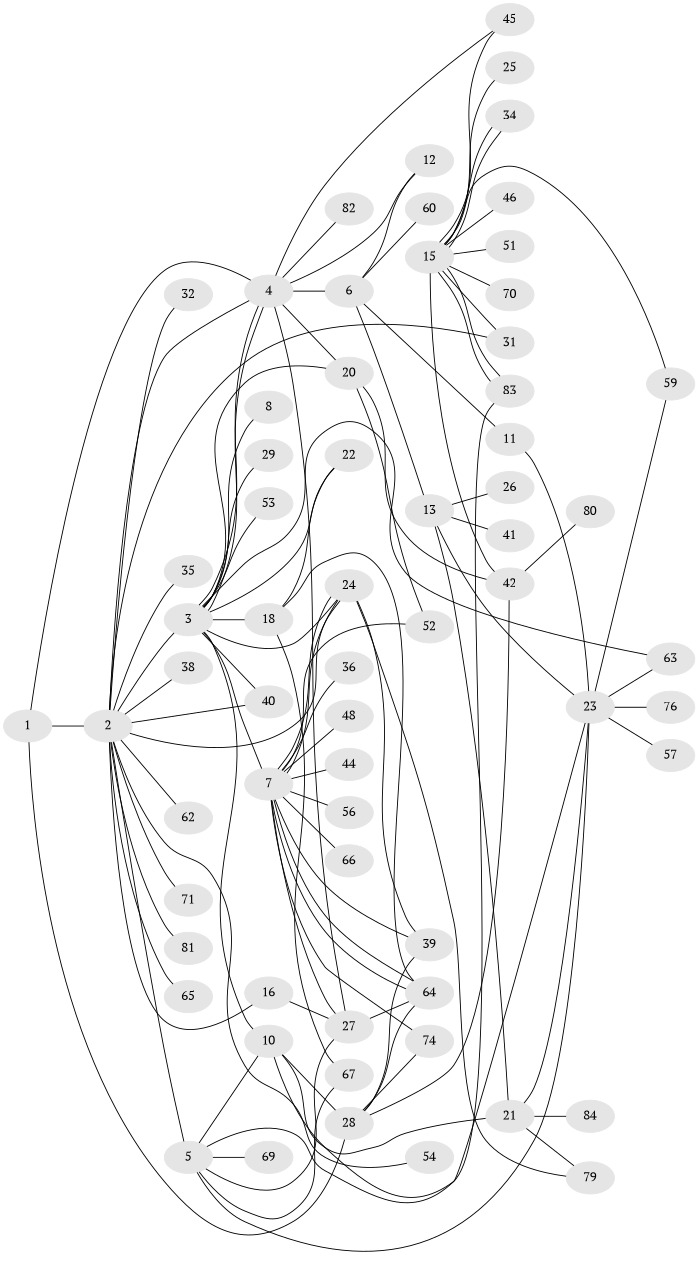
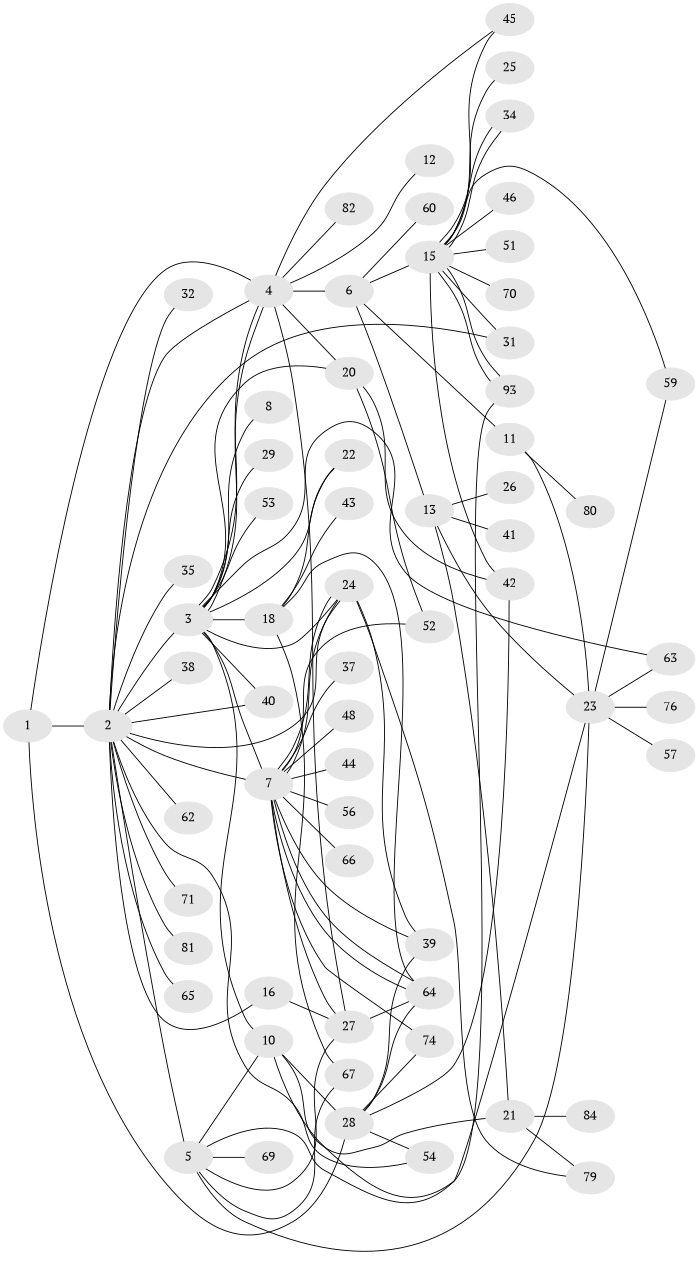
(388, 225) -> (389, 274)
(510, 391) -> (510, 391)
none -> (349, 504)
(550, 548) -> (550, 476)
(349, 668) -> (349, 668)
none -> (184, 763)
(569, 916) -> none
none -> (384, 1138)
